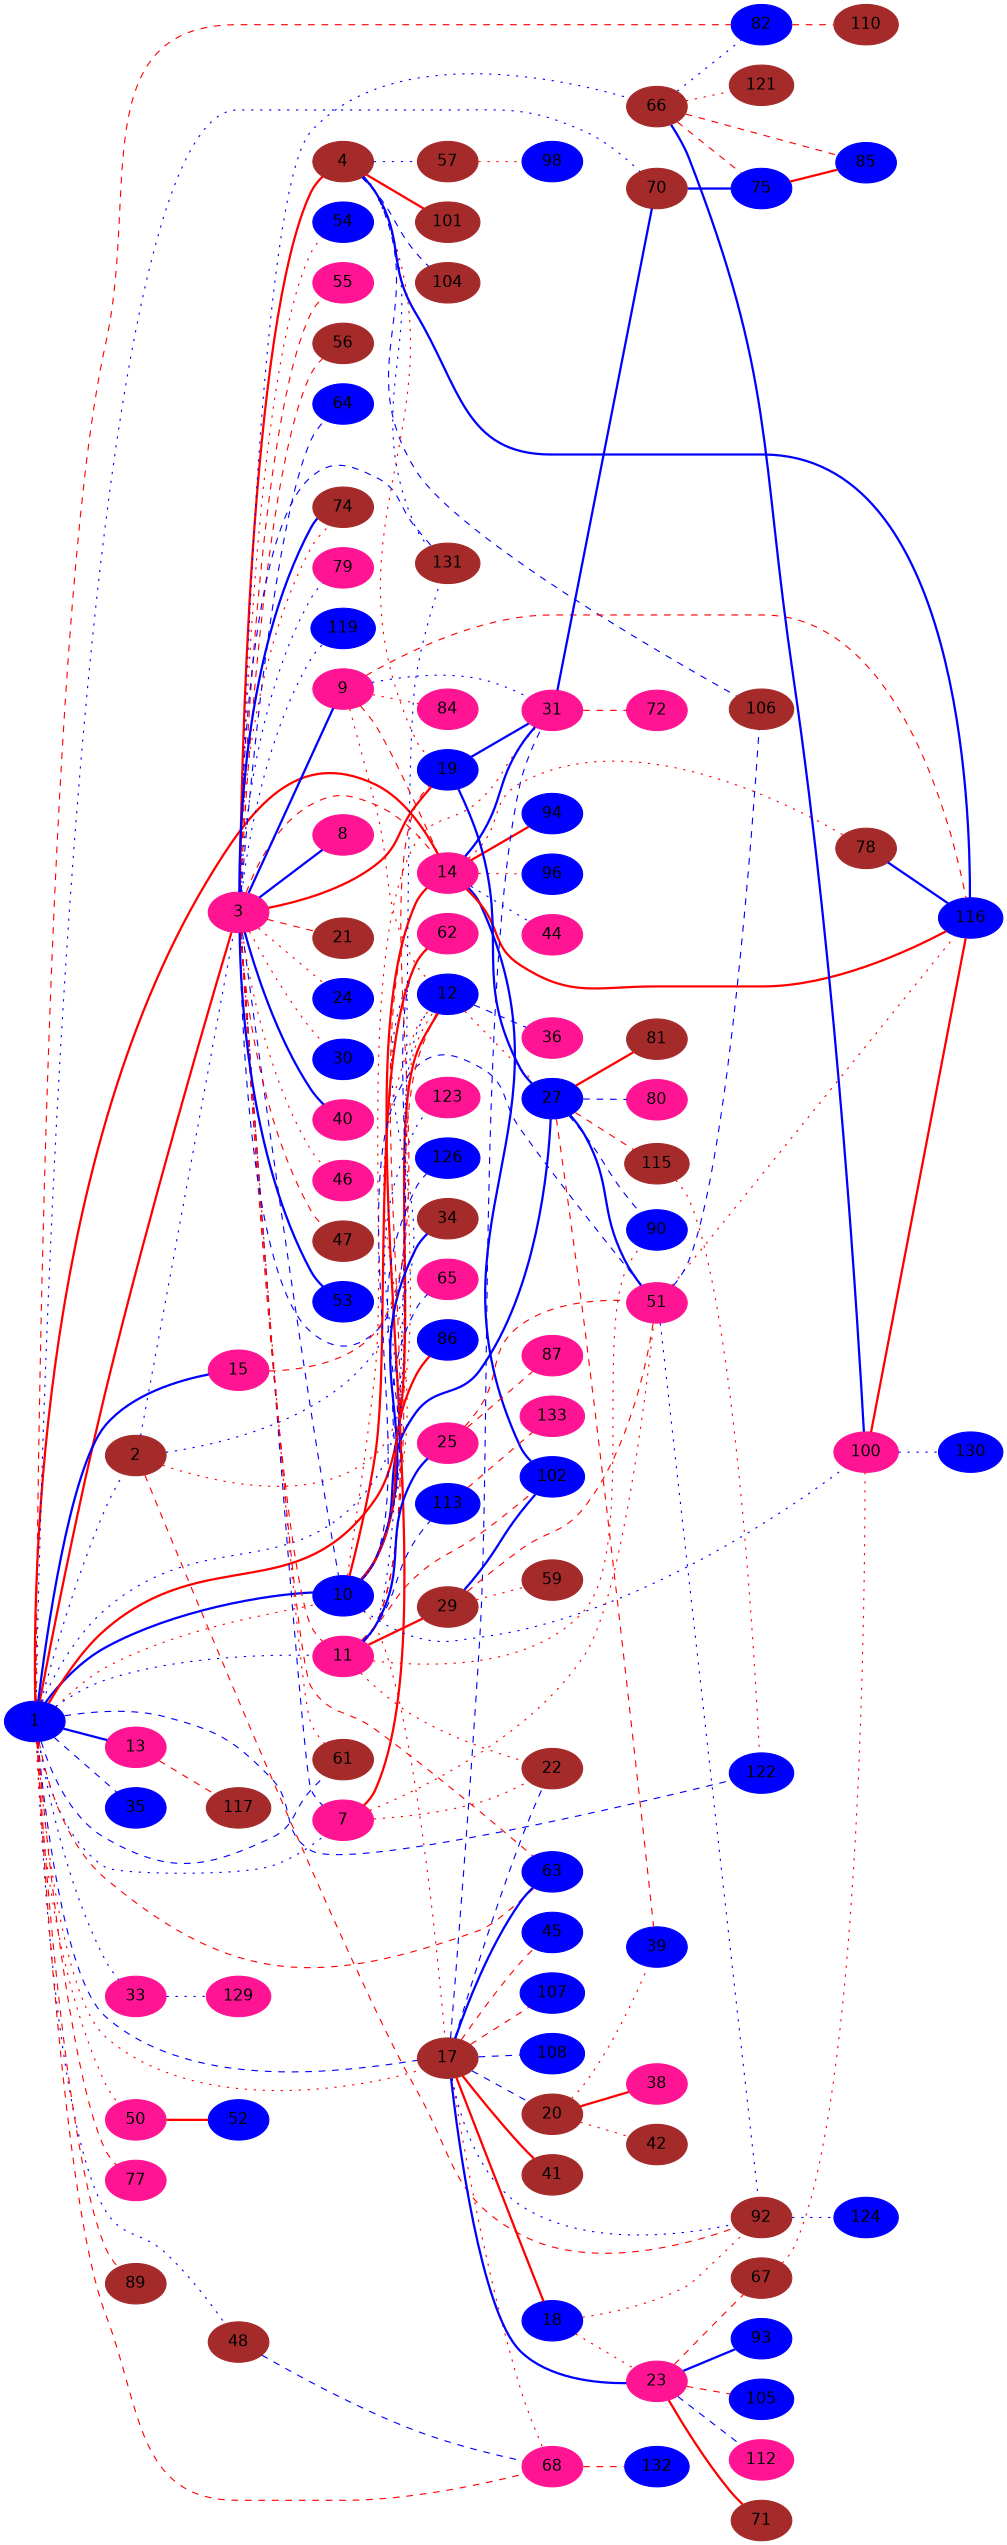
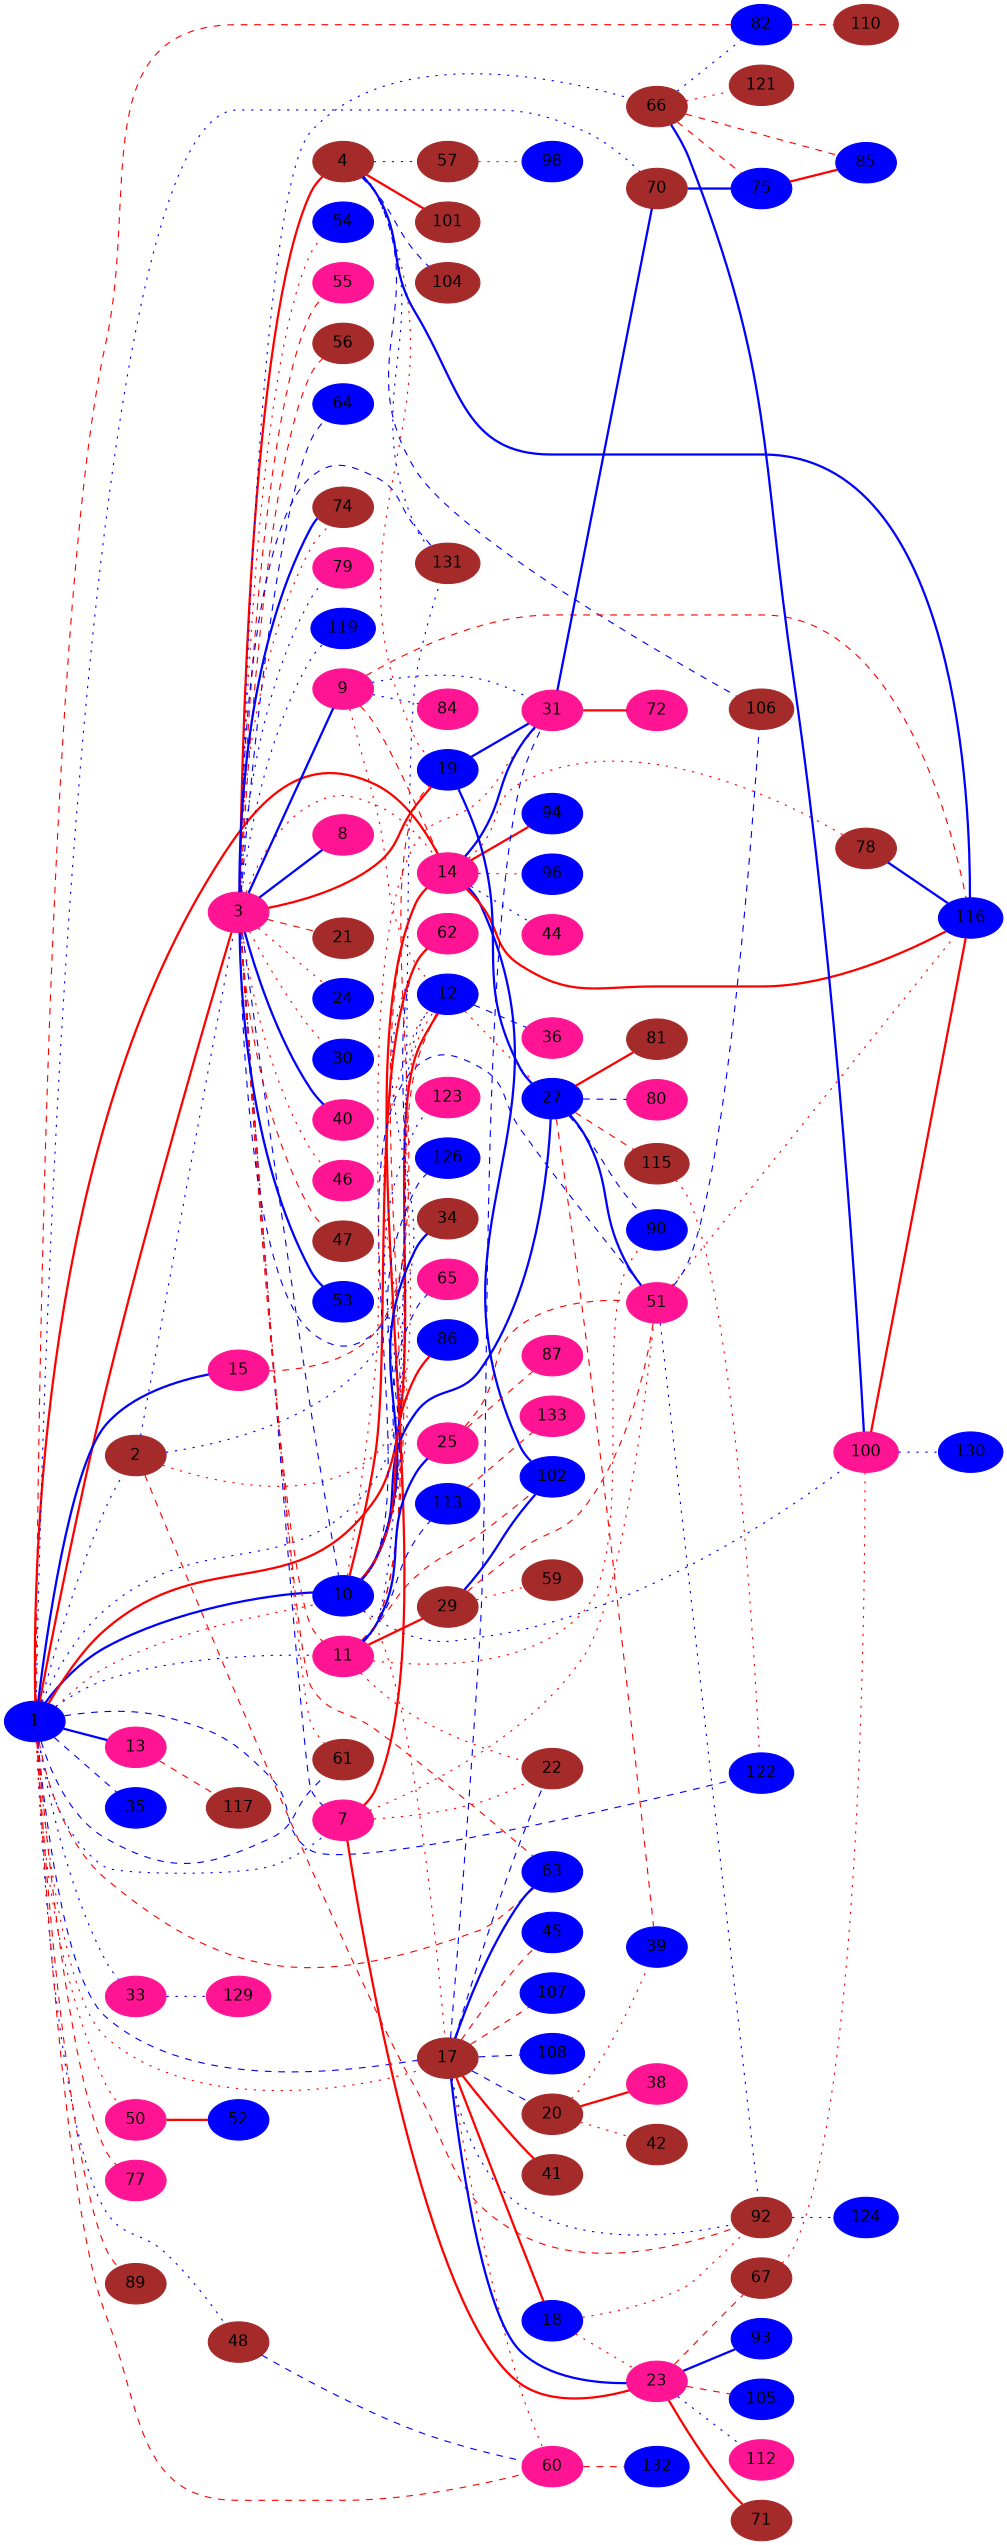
(394, 699) -> (394, 699)
(605, 710) -> (605, 710)
(327, 798) -> (327, 798)
none -> (420, 2178)
(709, 2421) -> (709, 2421)
(552, 2467) -> (552, 2467)
